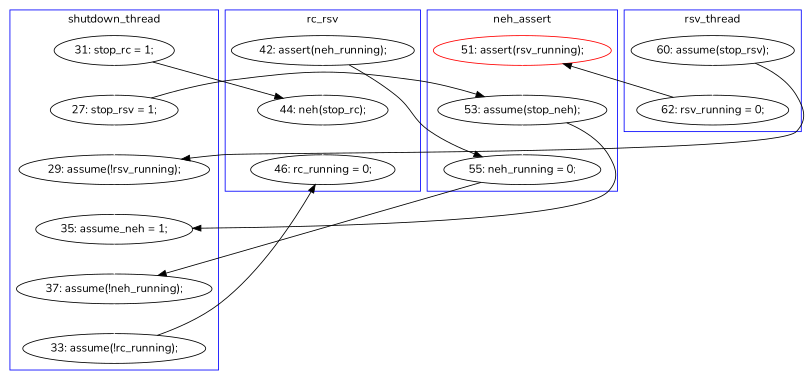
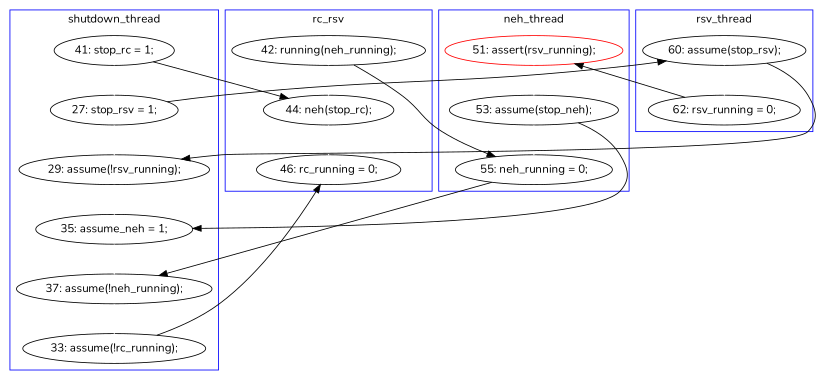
(522, 19) -> (534, 19)
(114, 50) -> (114, 50)
(323, 50) -> (329, 50)
(314, 72) -> (412, 82)
